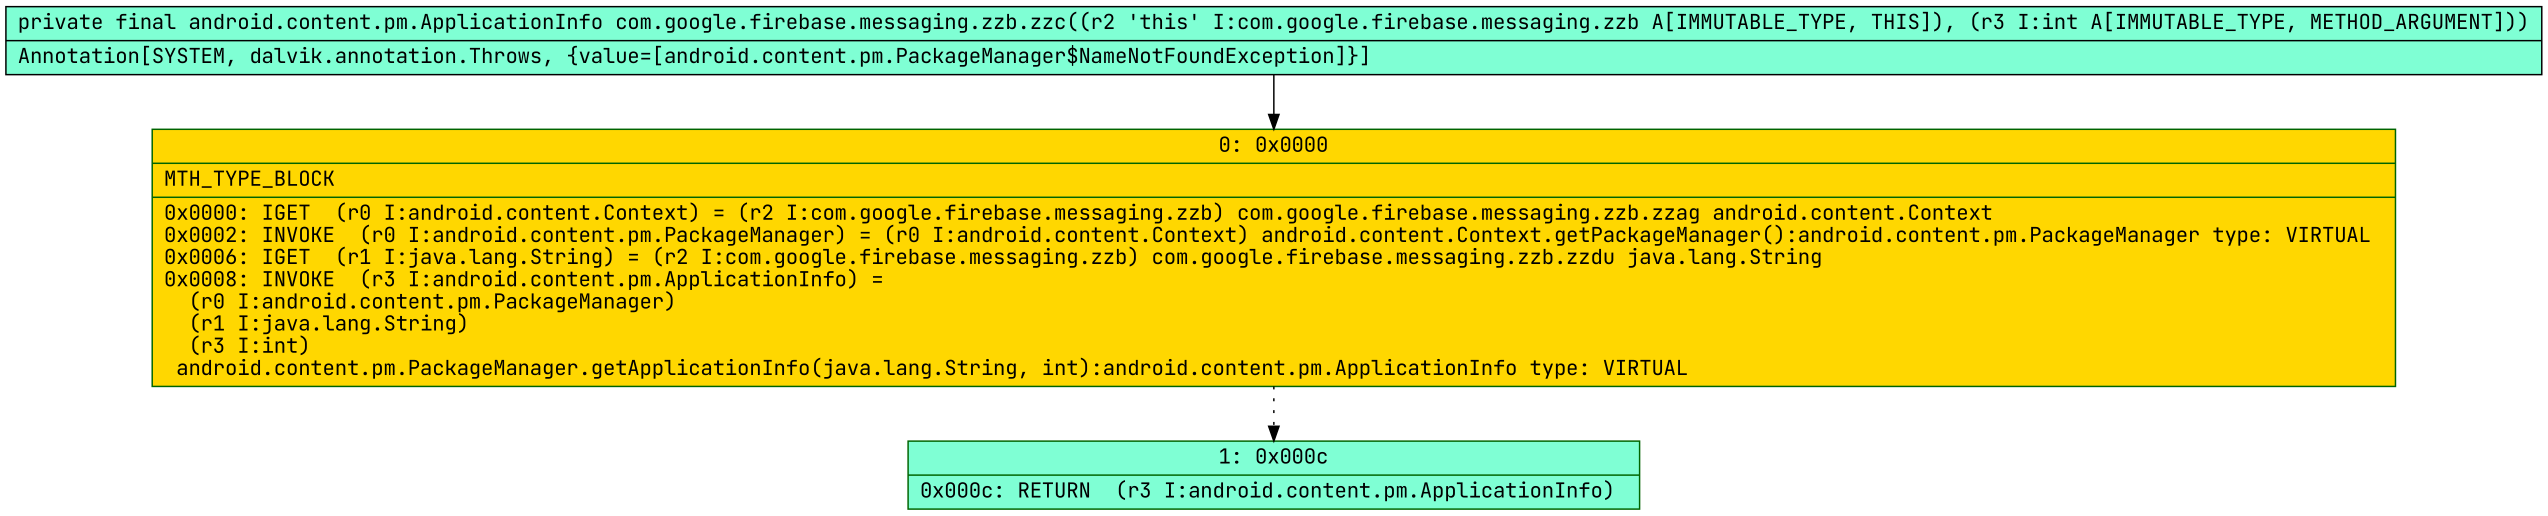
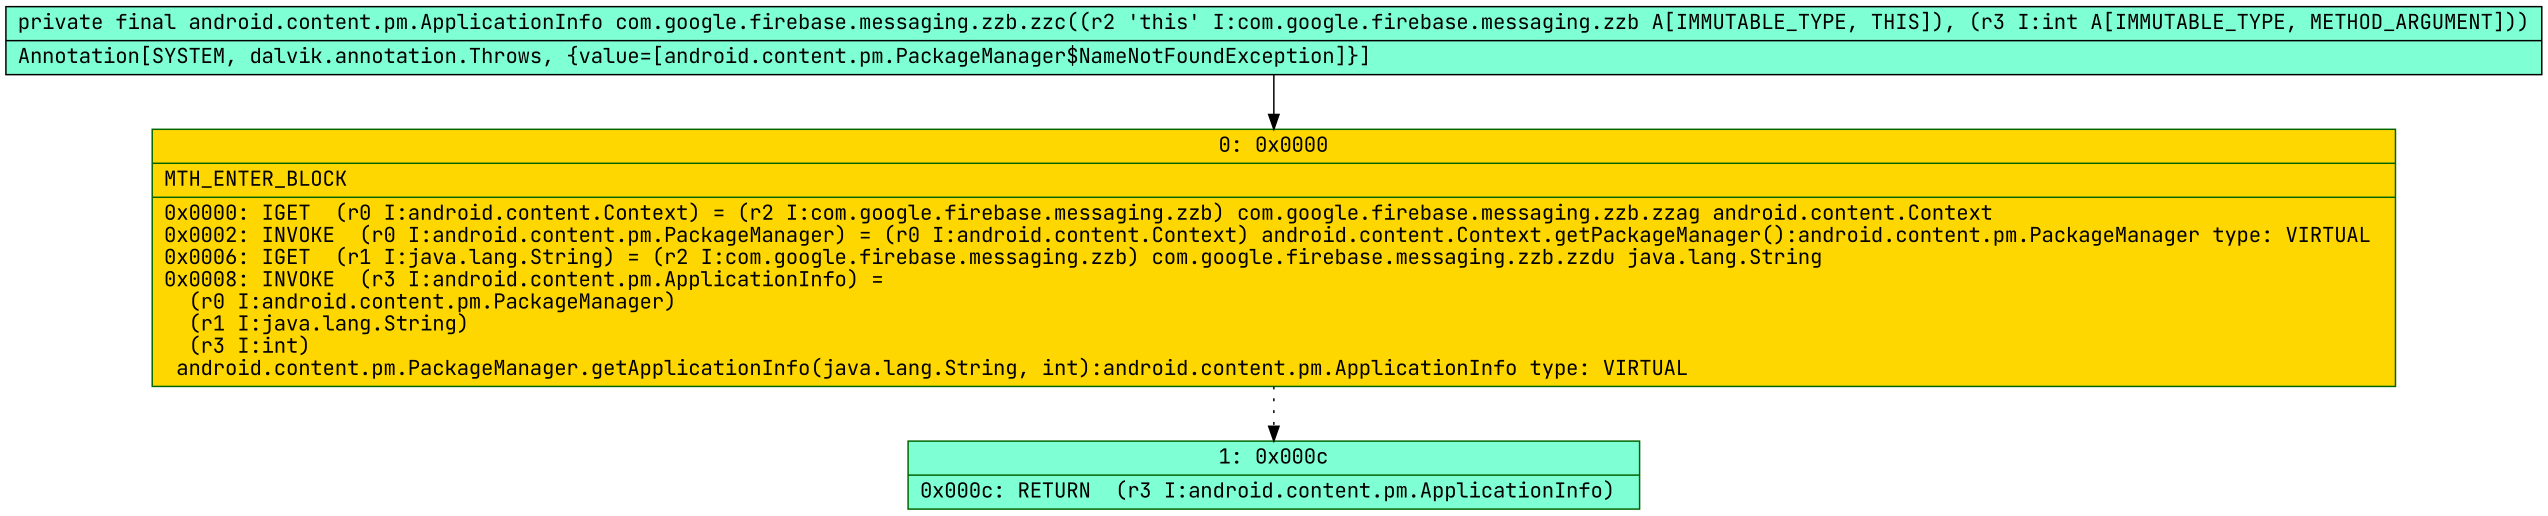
(250, 180) -> (256, 180)
